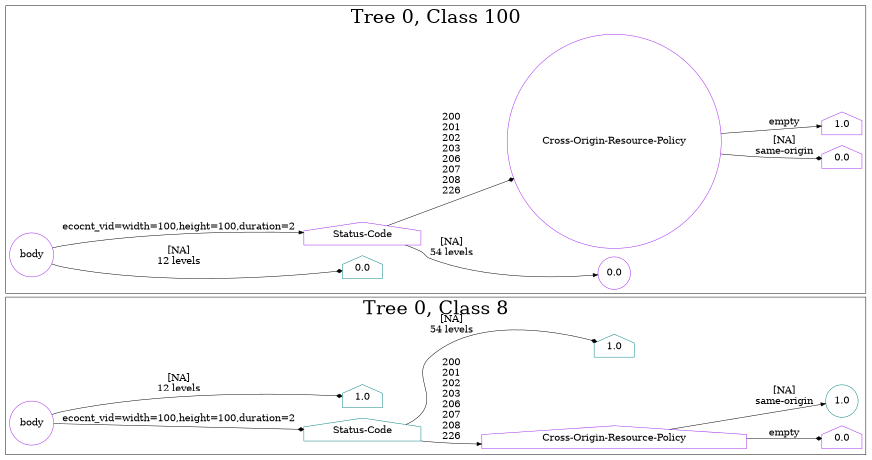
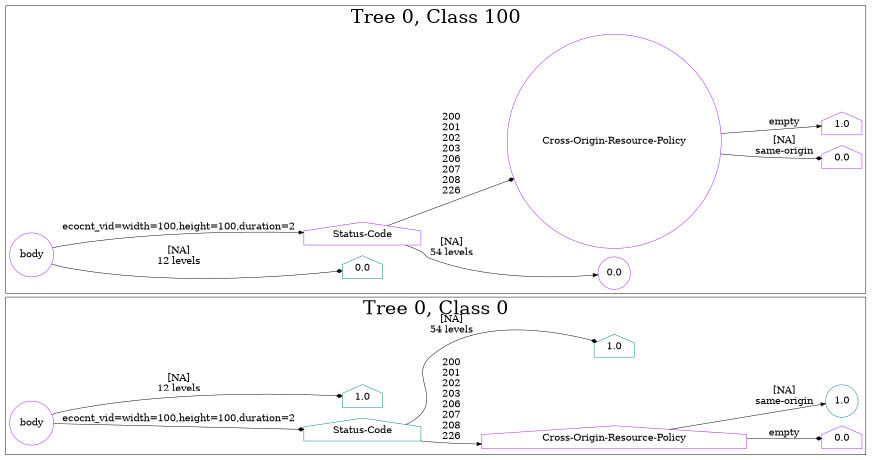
(436, 310) -> (436, 310)
